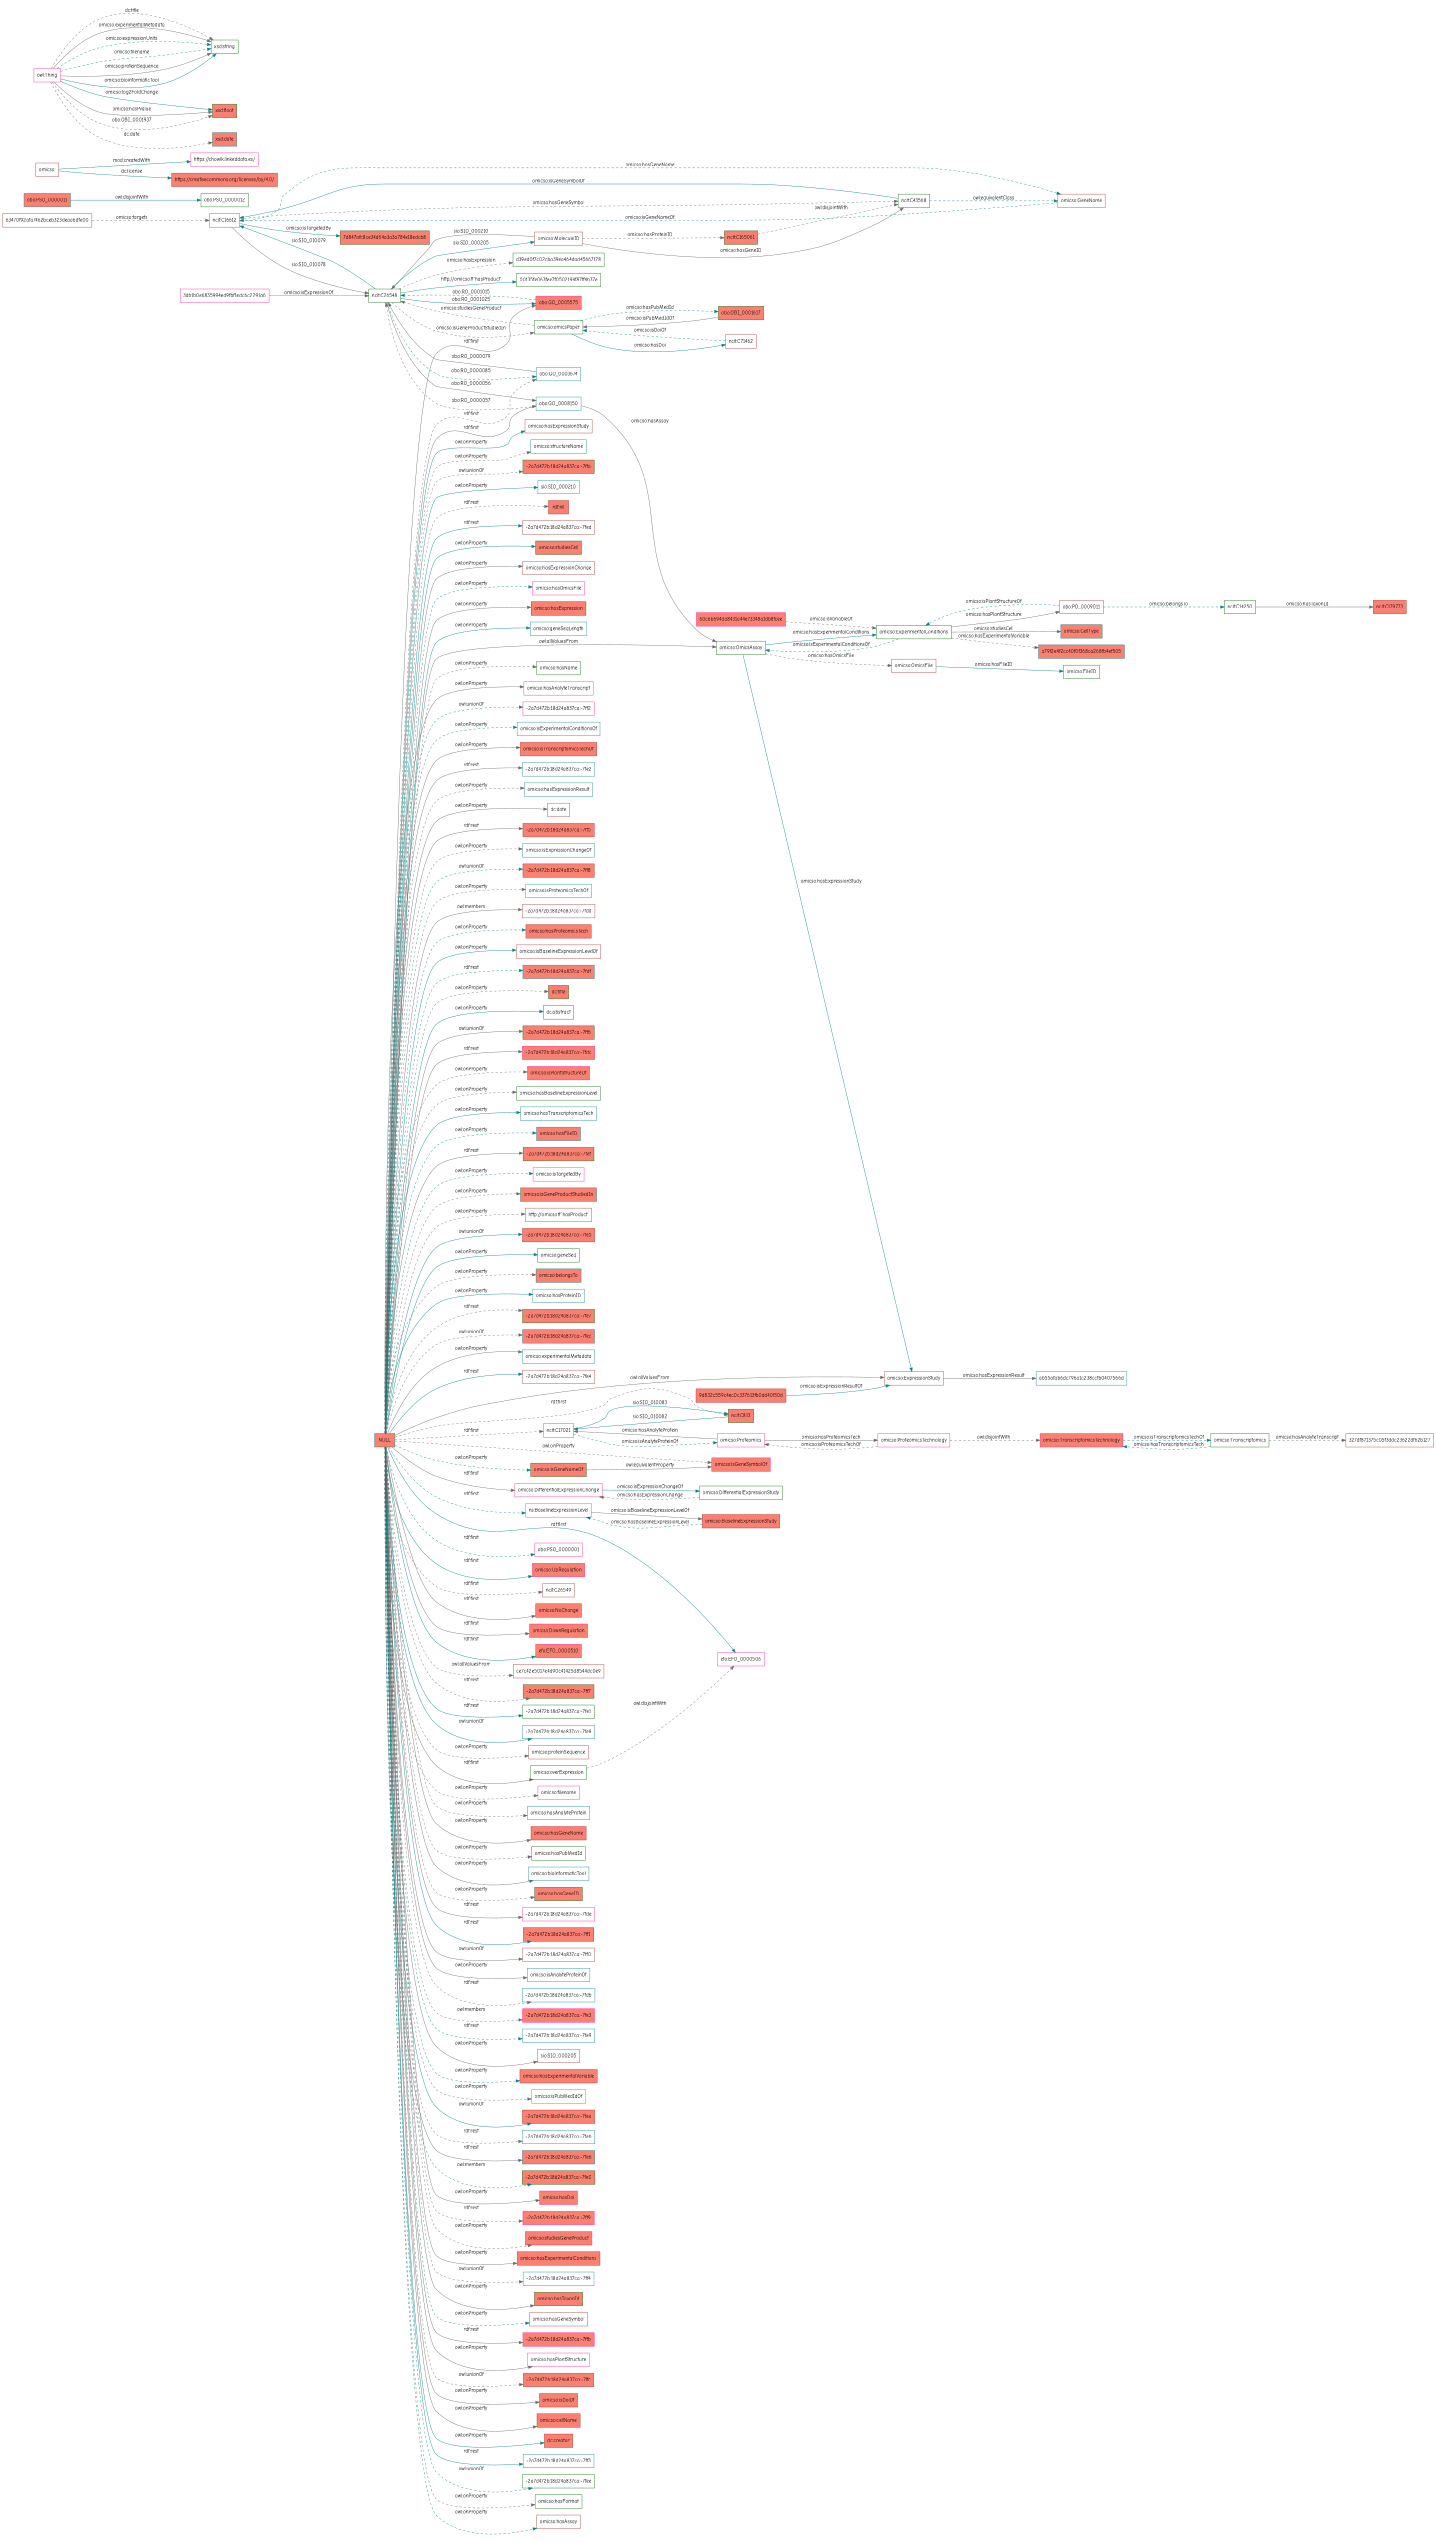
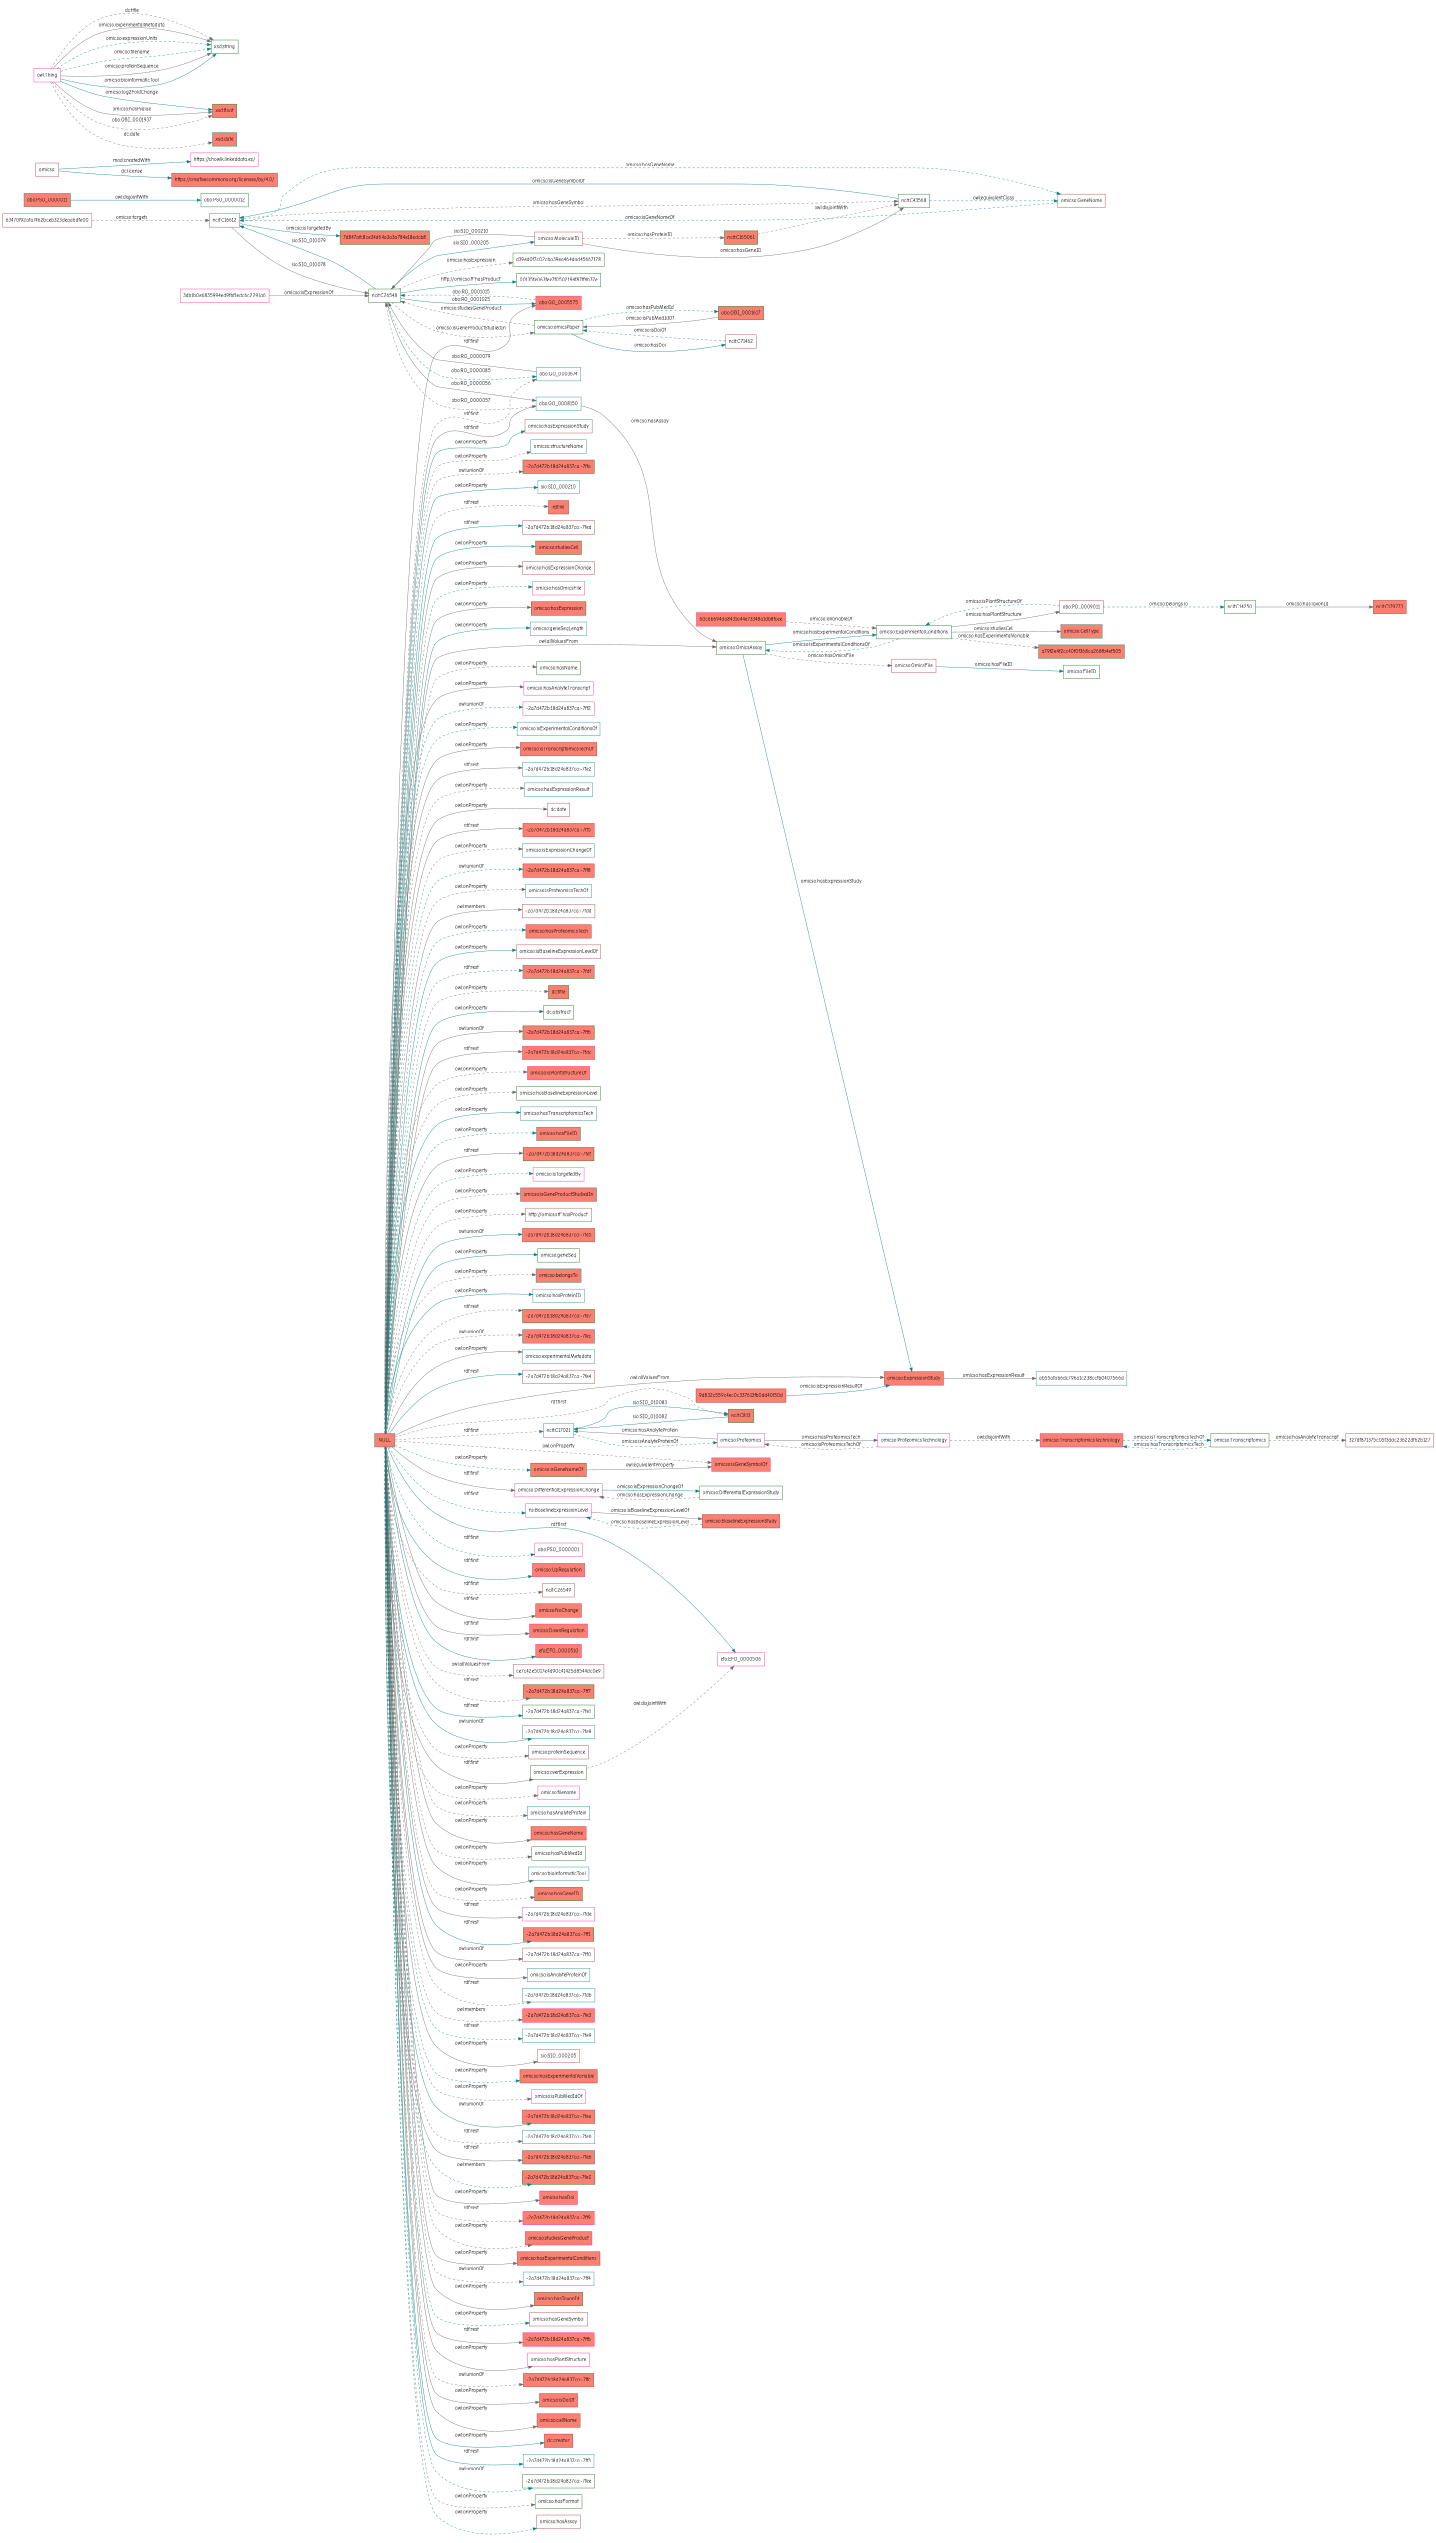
(914, 1378) -> (914, 1378)
